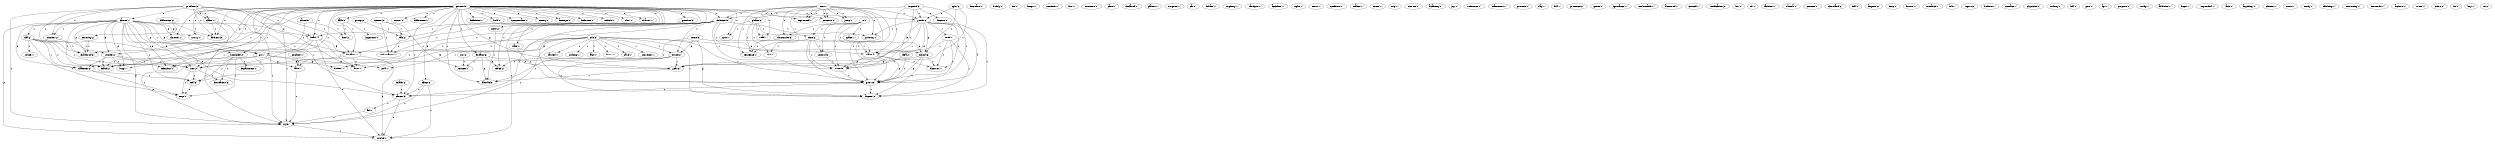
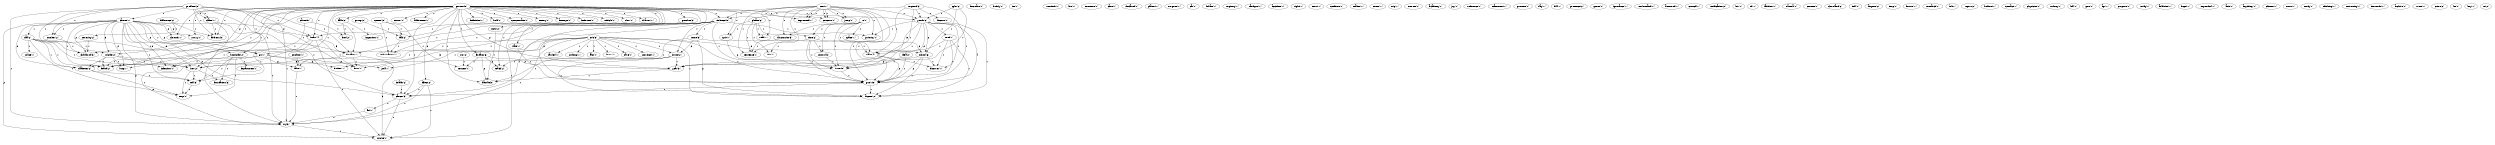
(1032, 6) -> none
(778, 51) -> (705, 25)
(856, 61) -> (800, 62)
